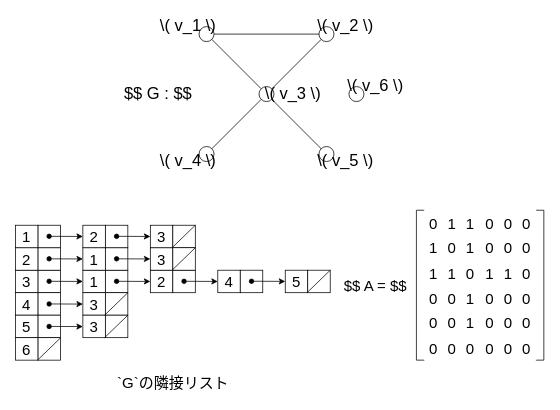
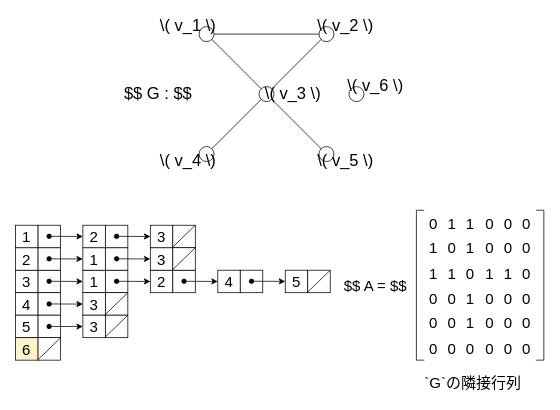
(27, 349) -> (27, 349)
(173, 383) -> none
none -> (473, 383)
